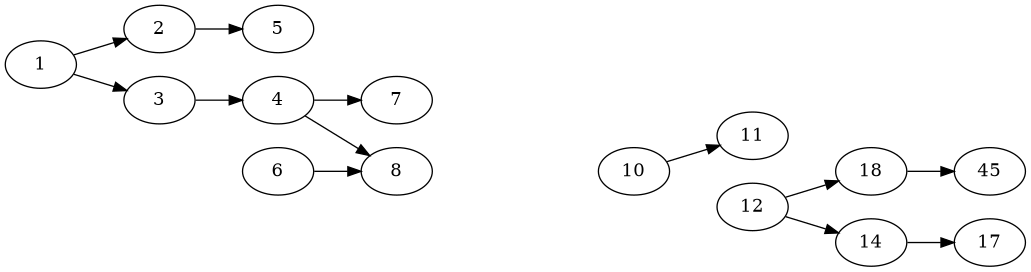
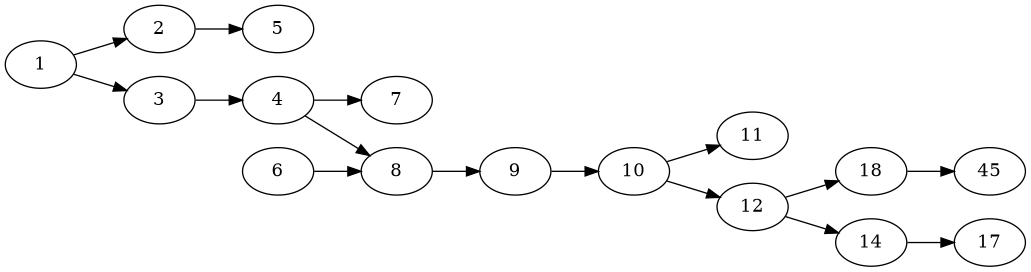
none -> (515, 171)
none -> (687, 187)
